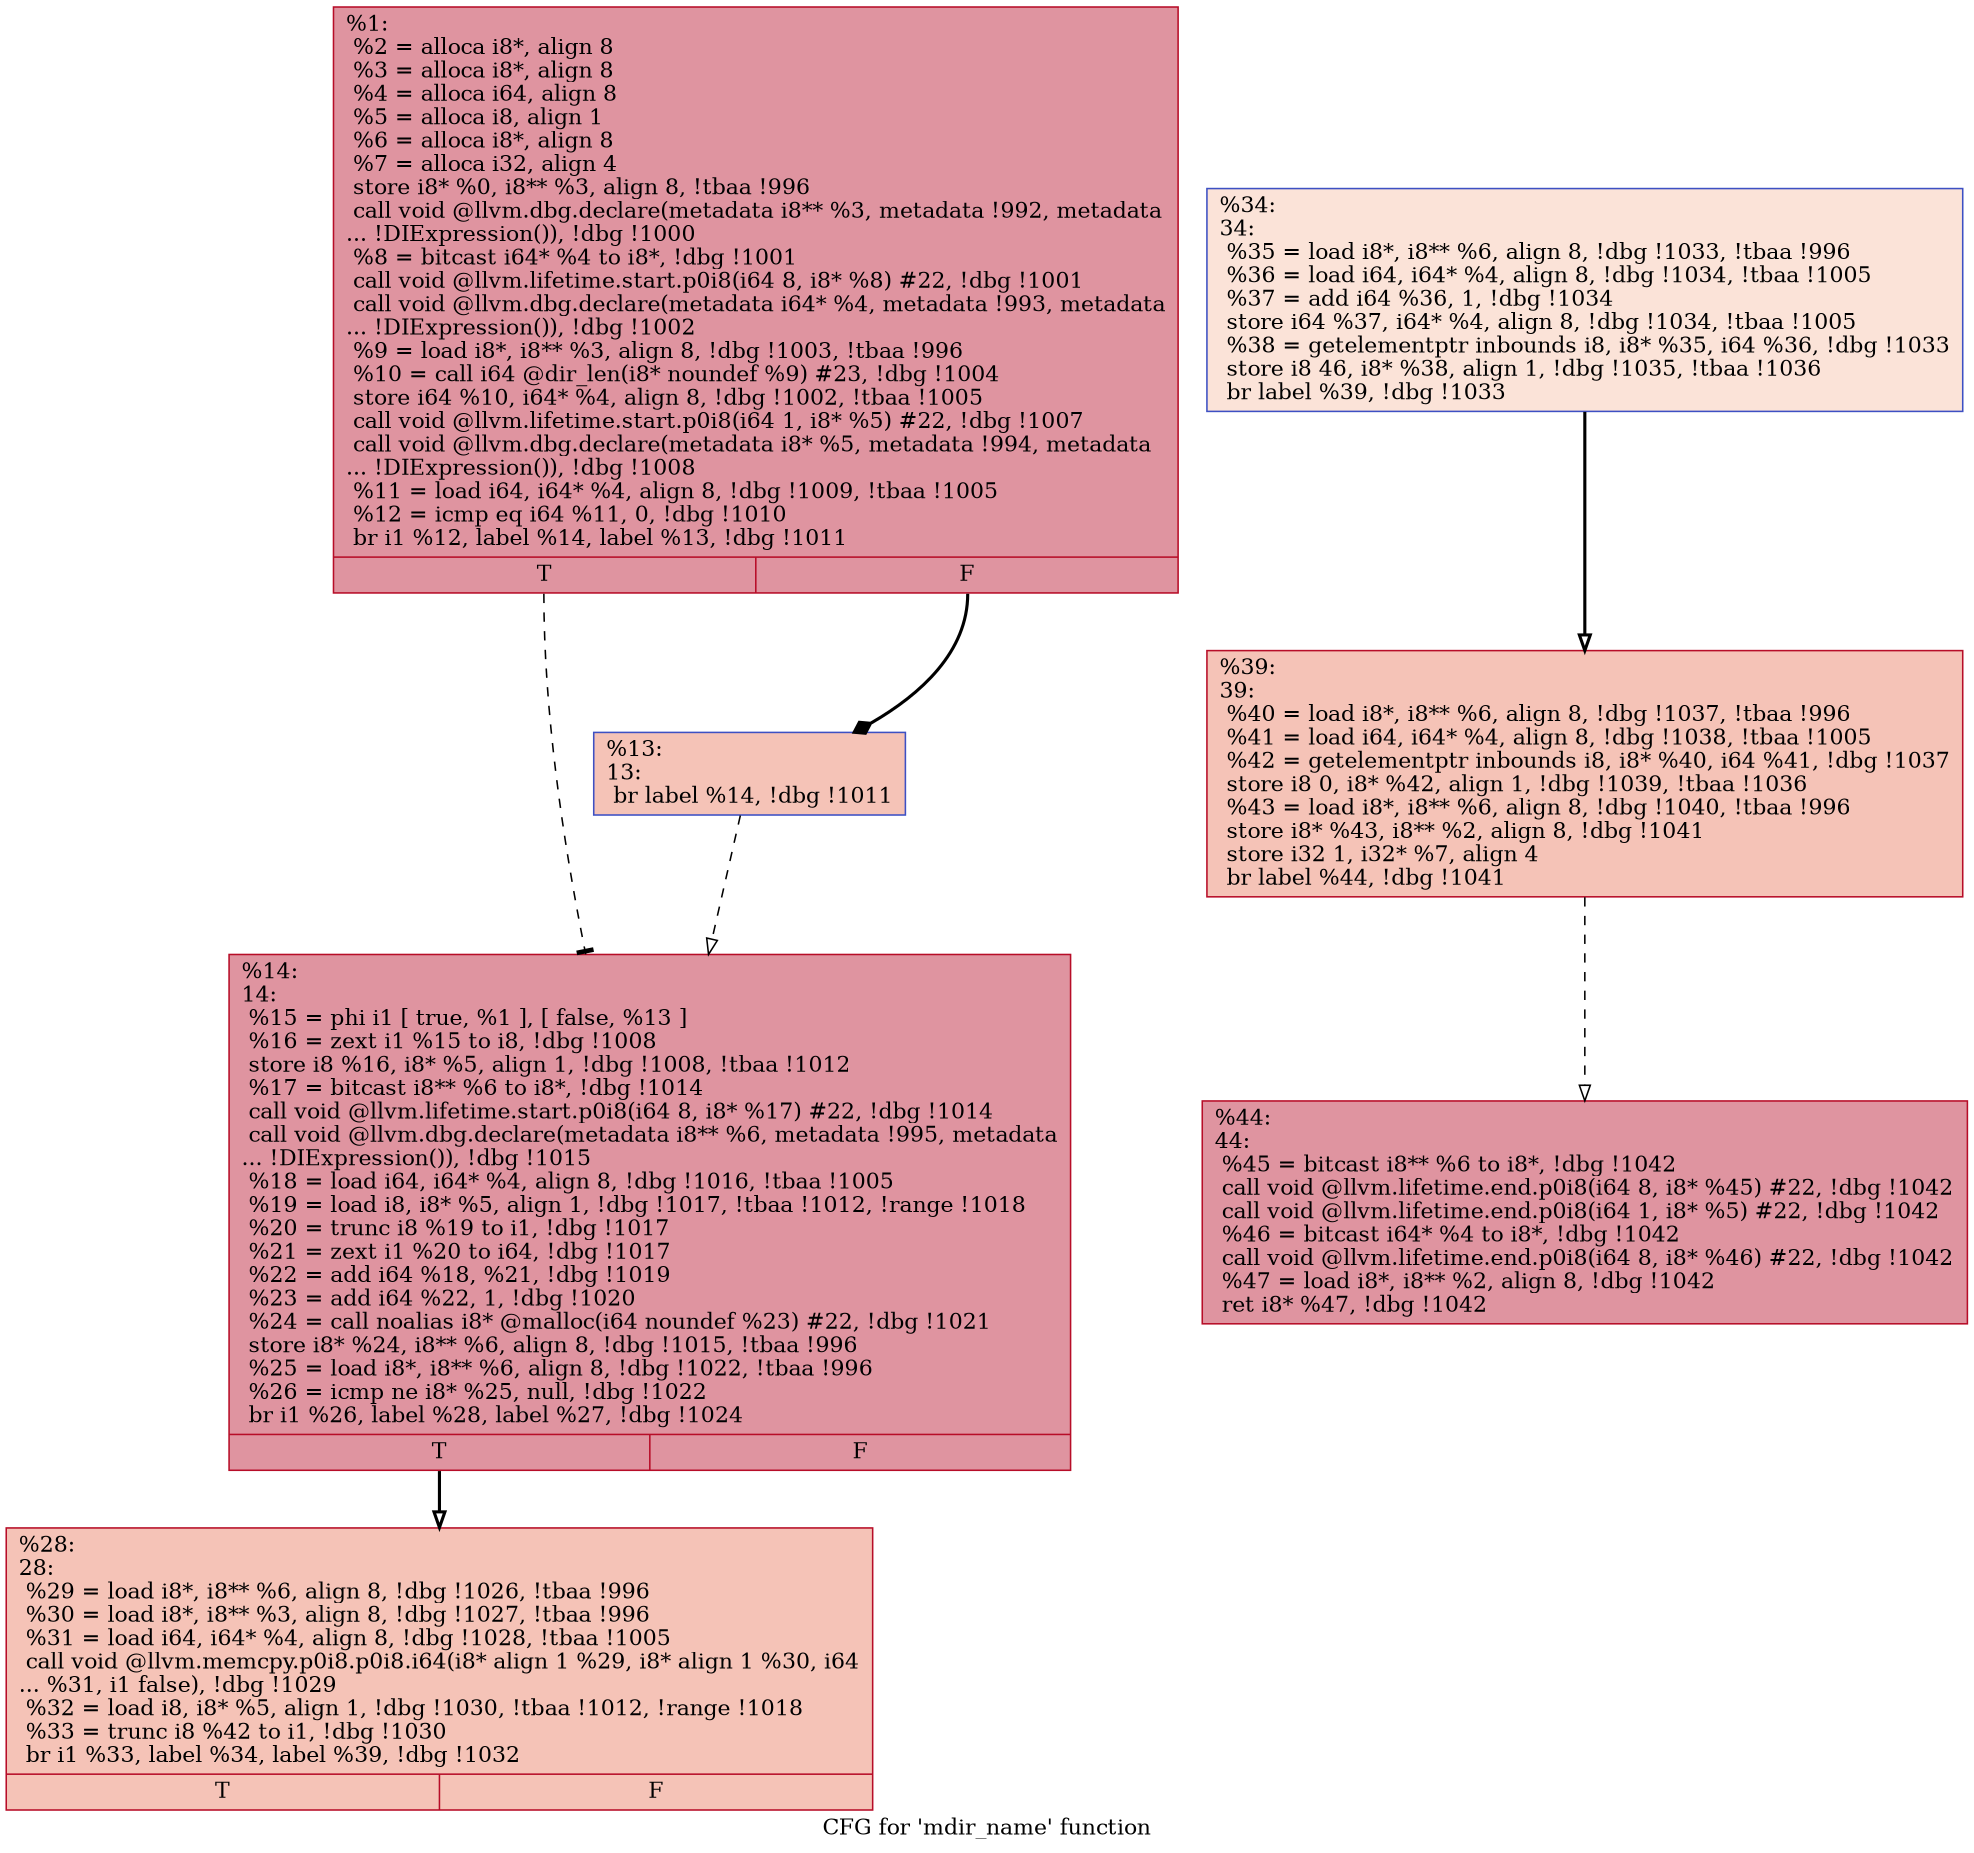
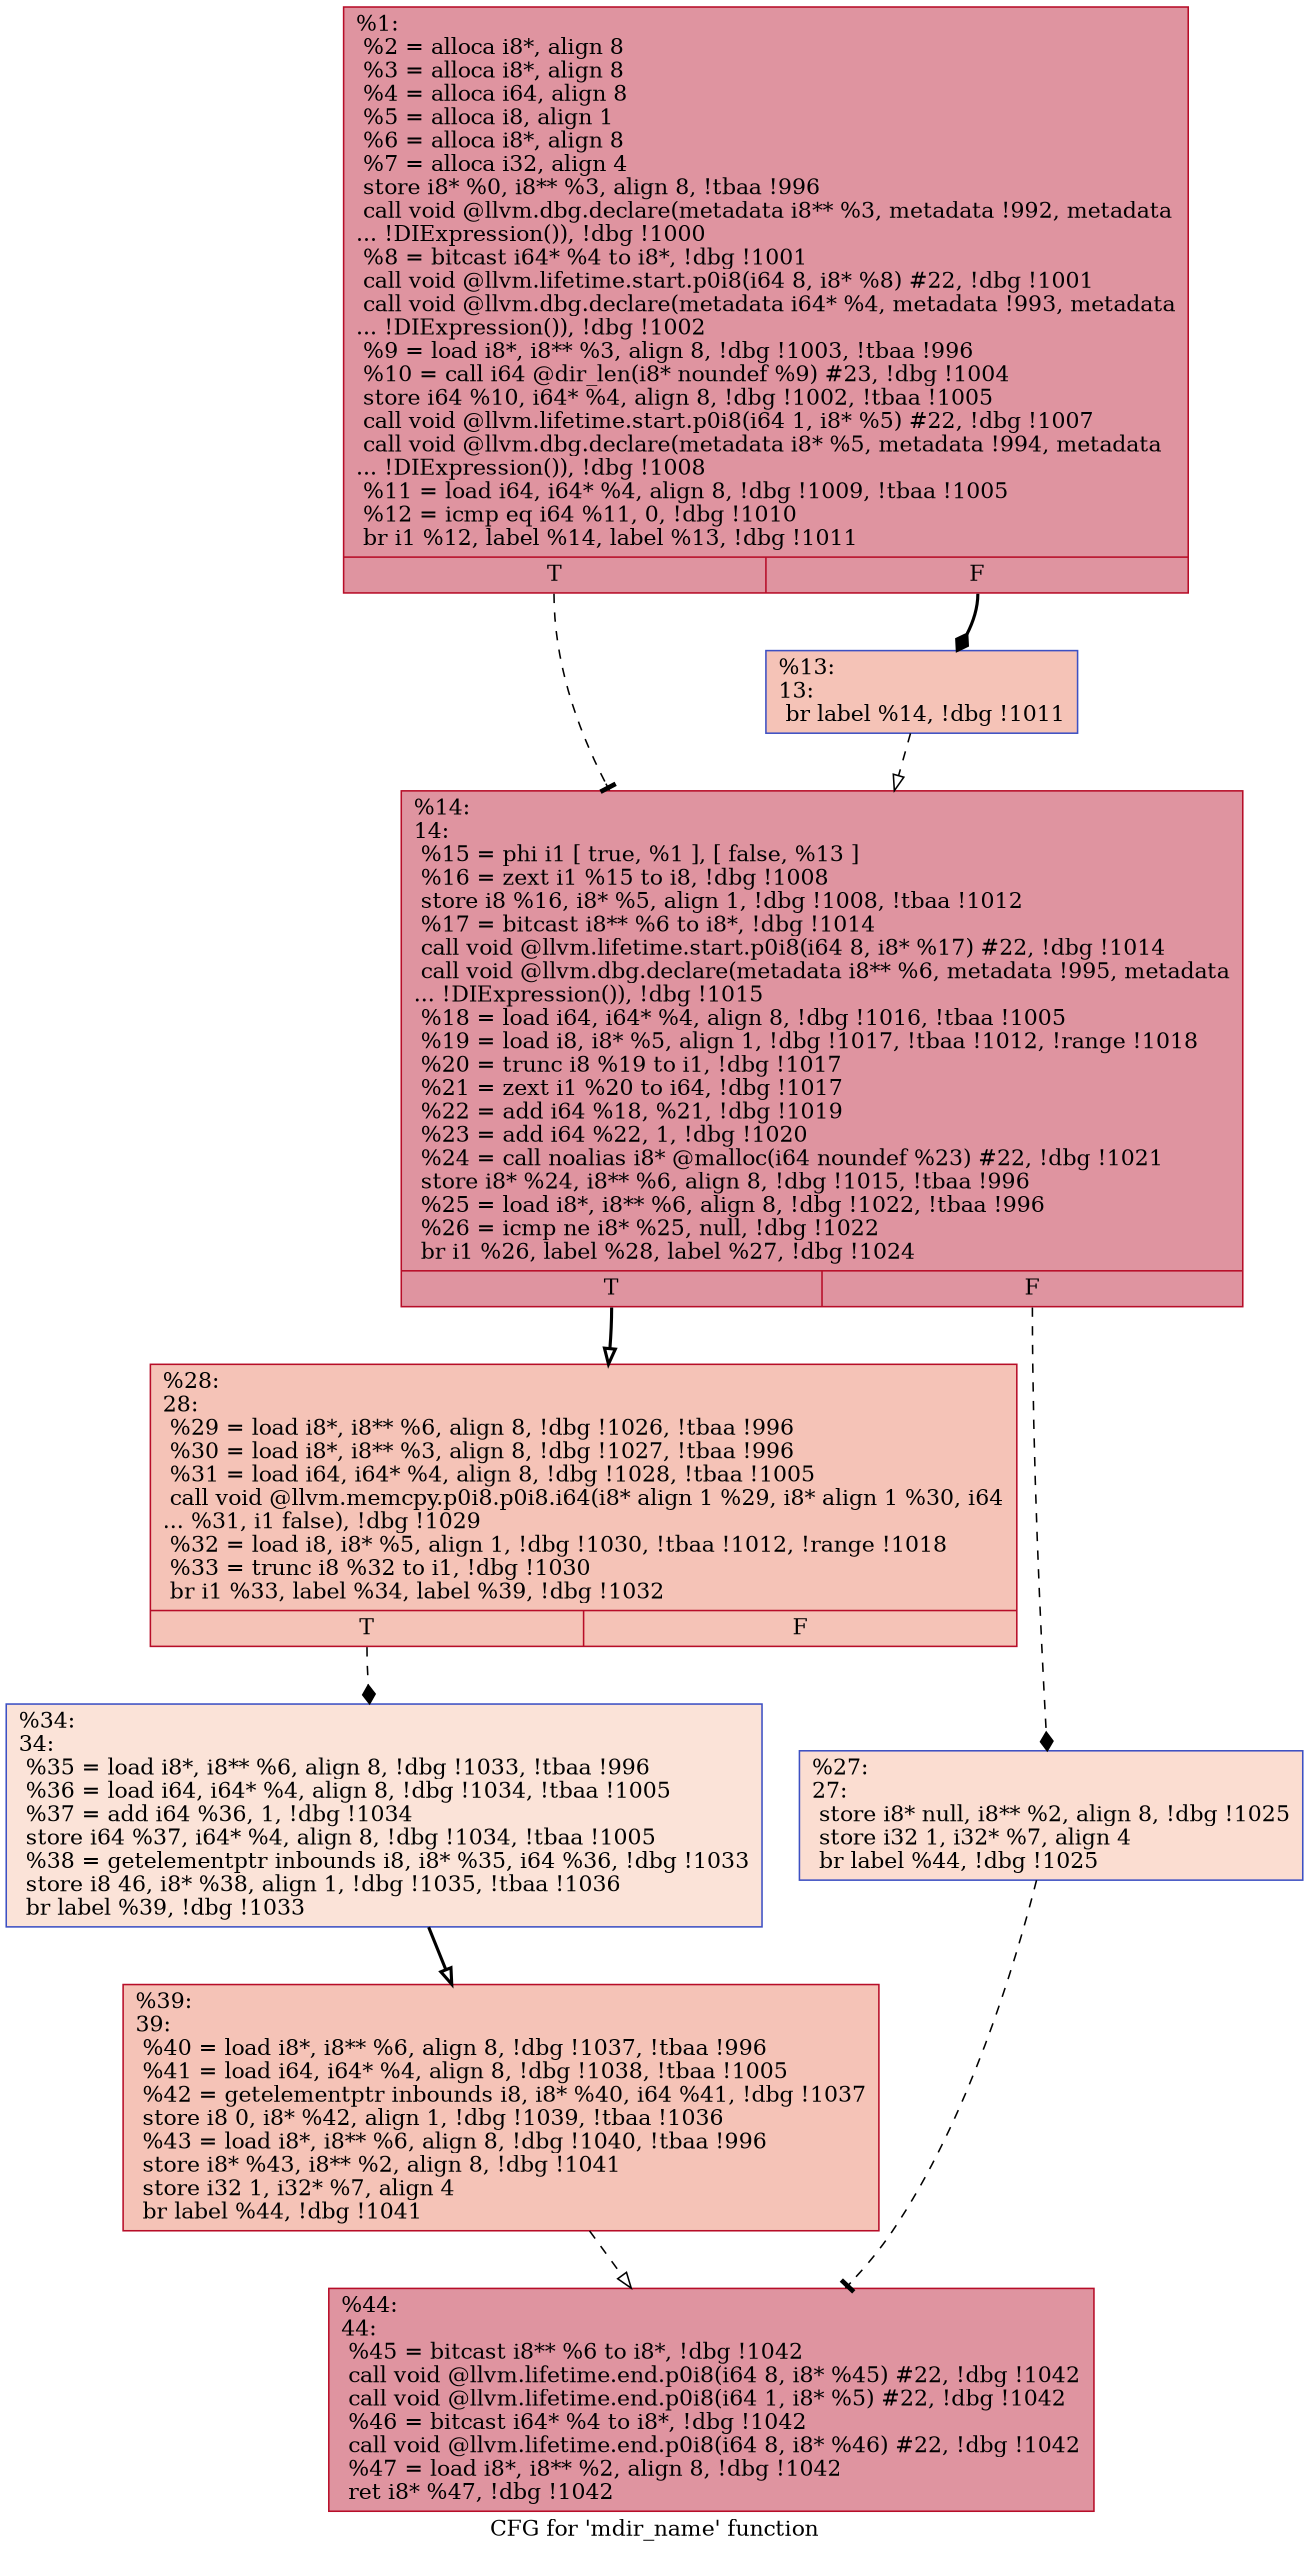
none -> (367, 1666)
(233, 1732) -> (377, 1568)
none -> (1051, 1815)
